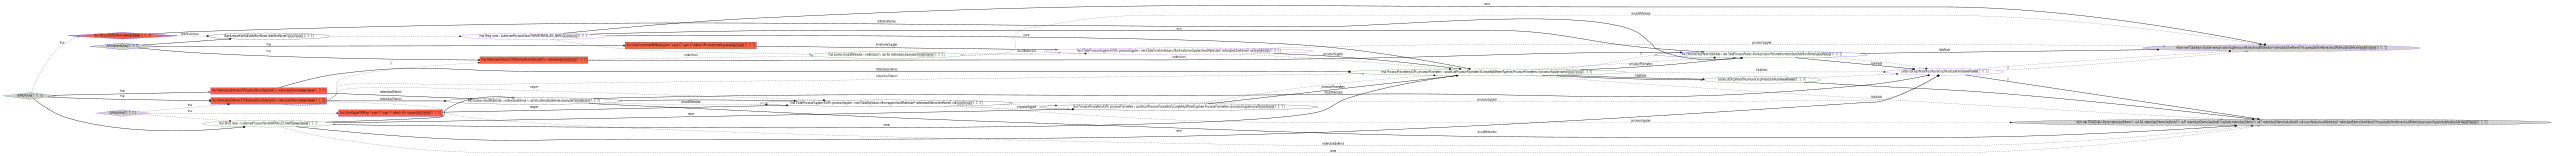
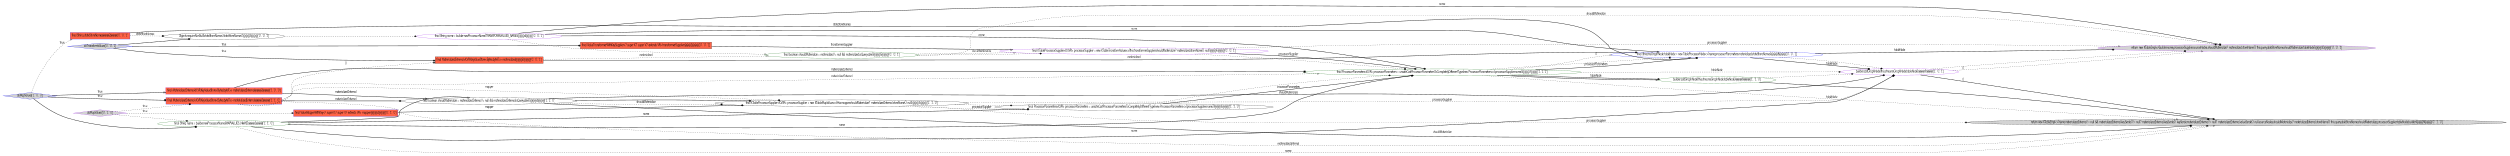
(122, 36) -> (100, 36)
(30, 96) -> (30, 96)
